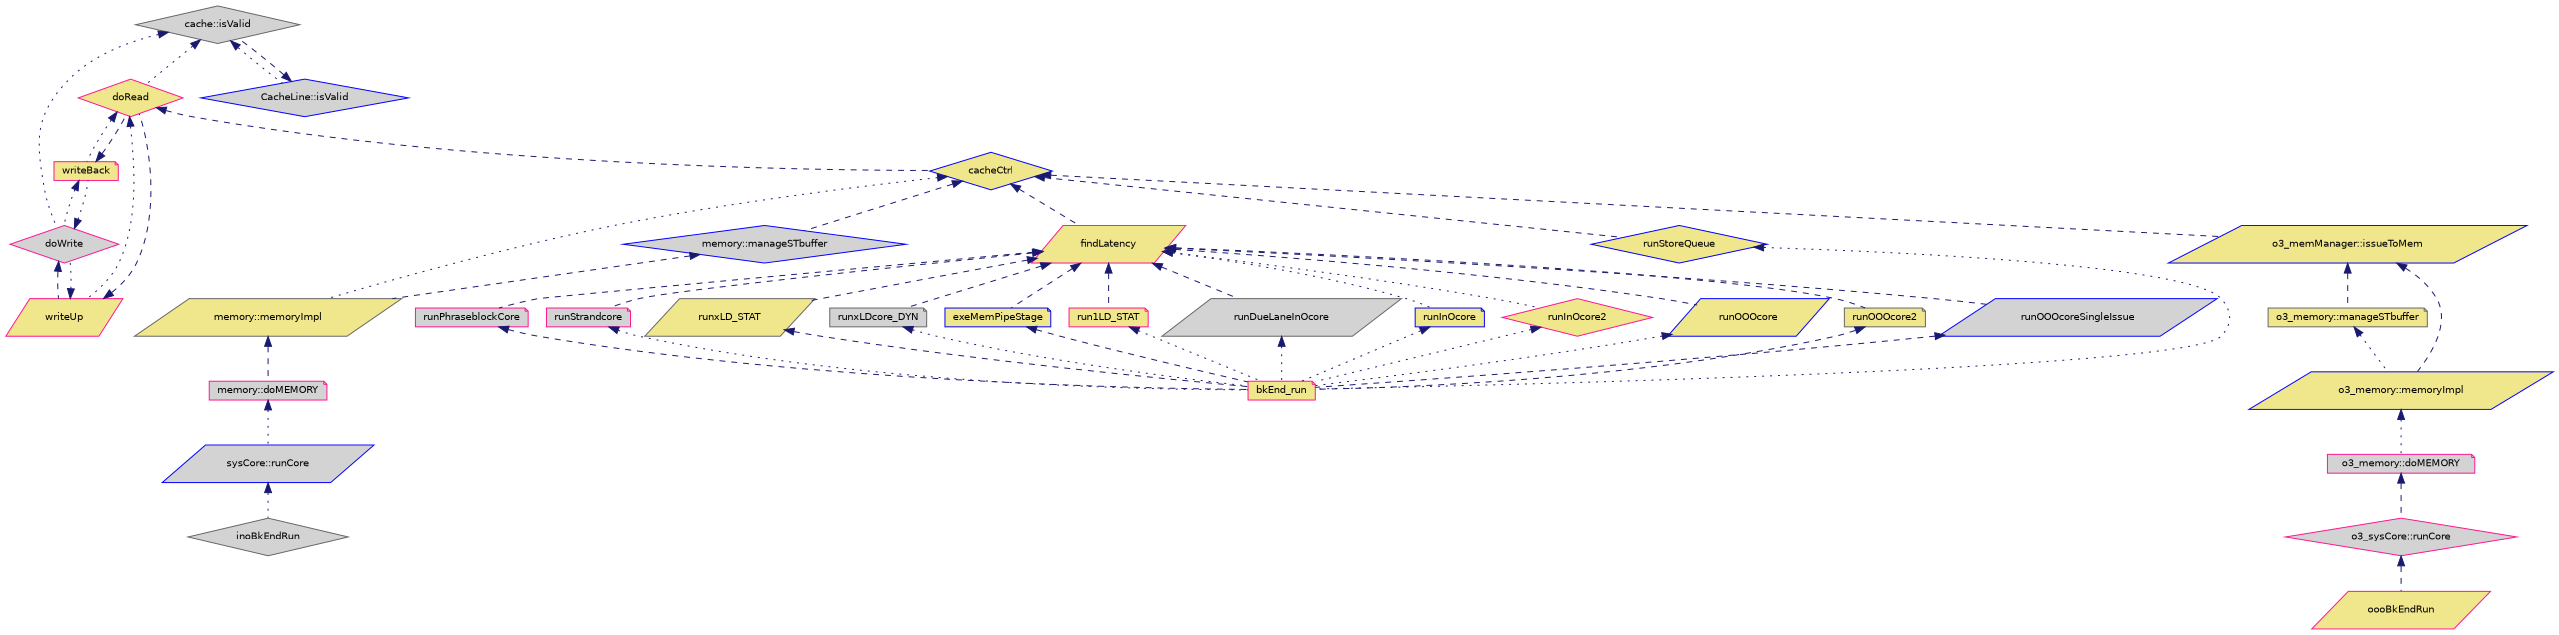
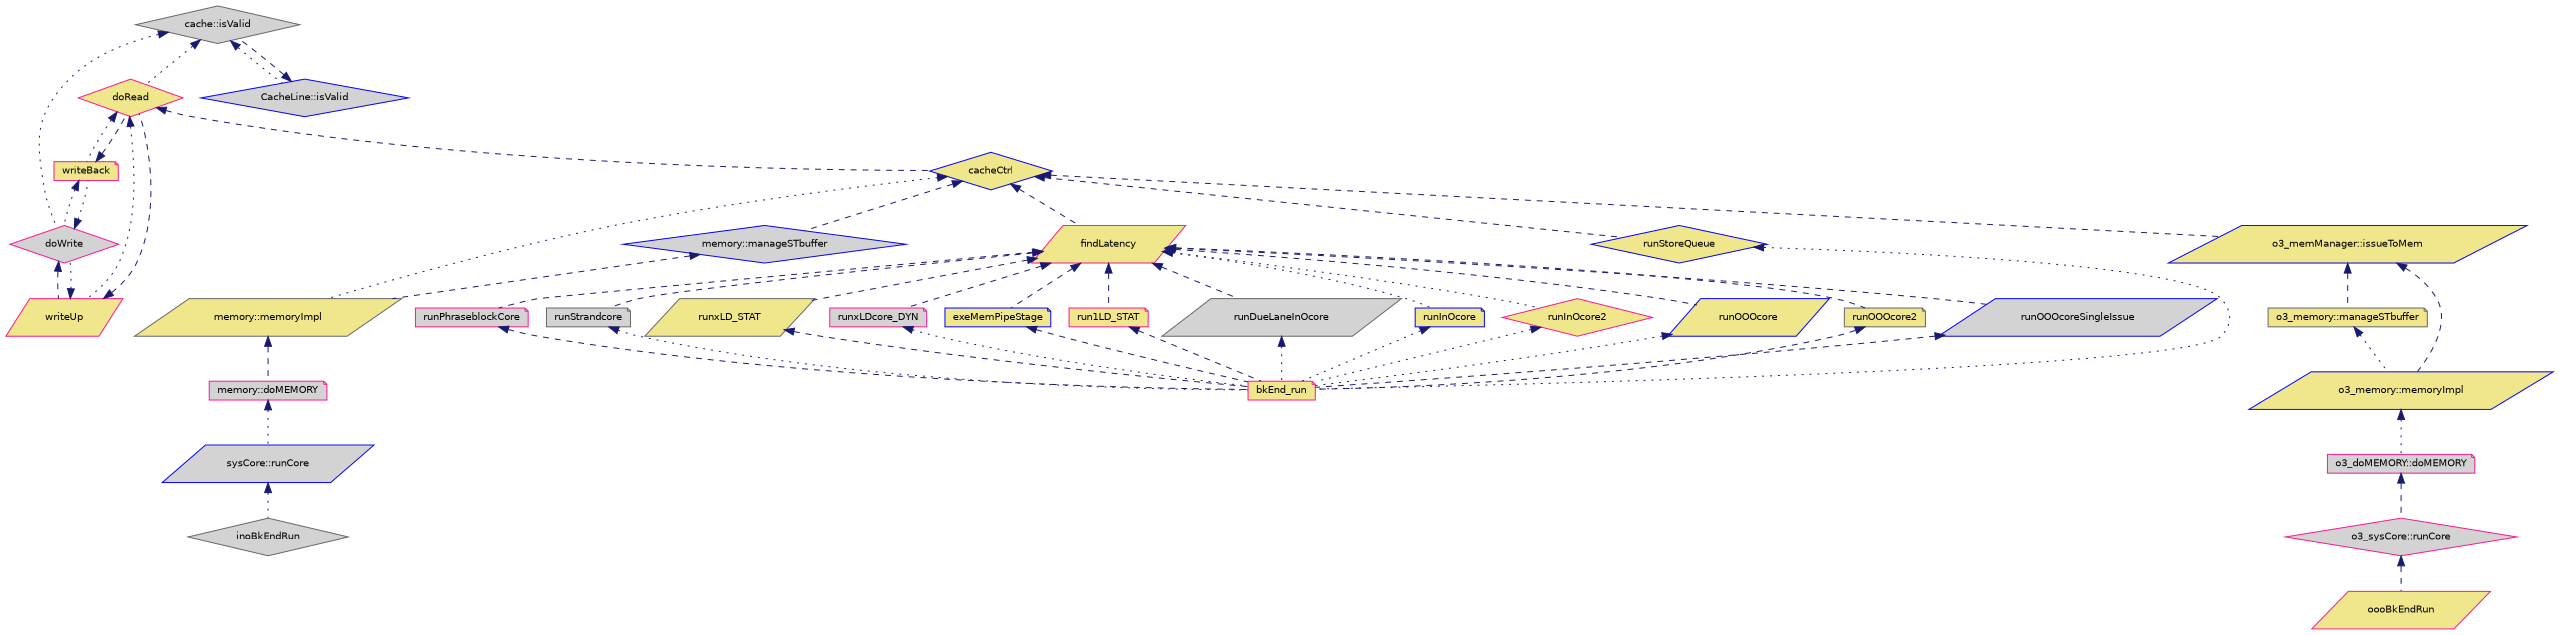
(588, 317) -> (588, 317)
(878, 317) -> (878, 317)
(1200, 356) -> (1200, 356)
(2401, 464) -> (2401, 464)
